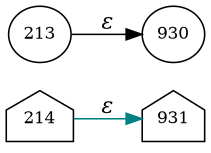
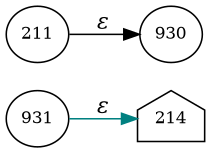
(40, 34) -> (38, 34)
(100, 119) -> (95, 119)
(173, 119) -> (38, 119)
